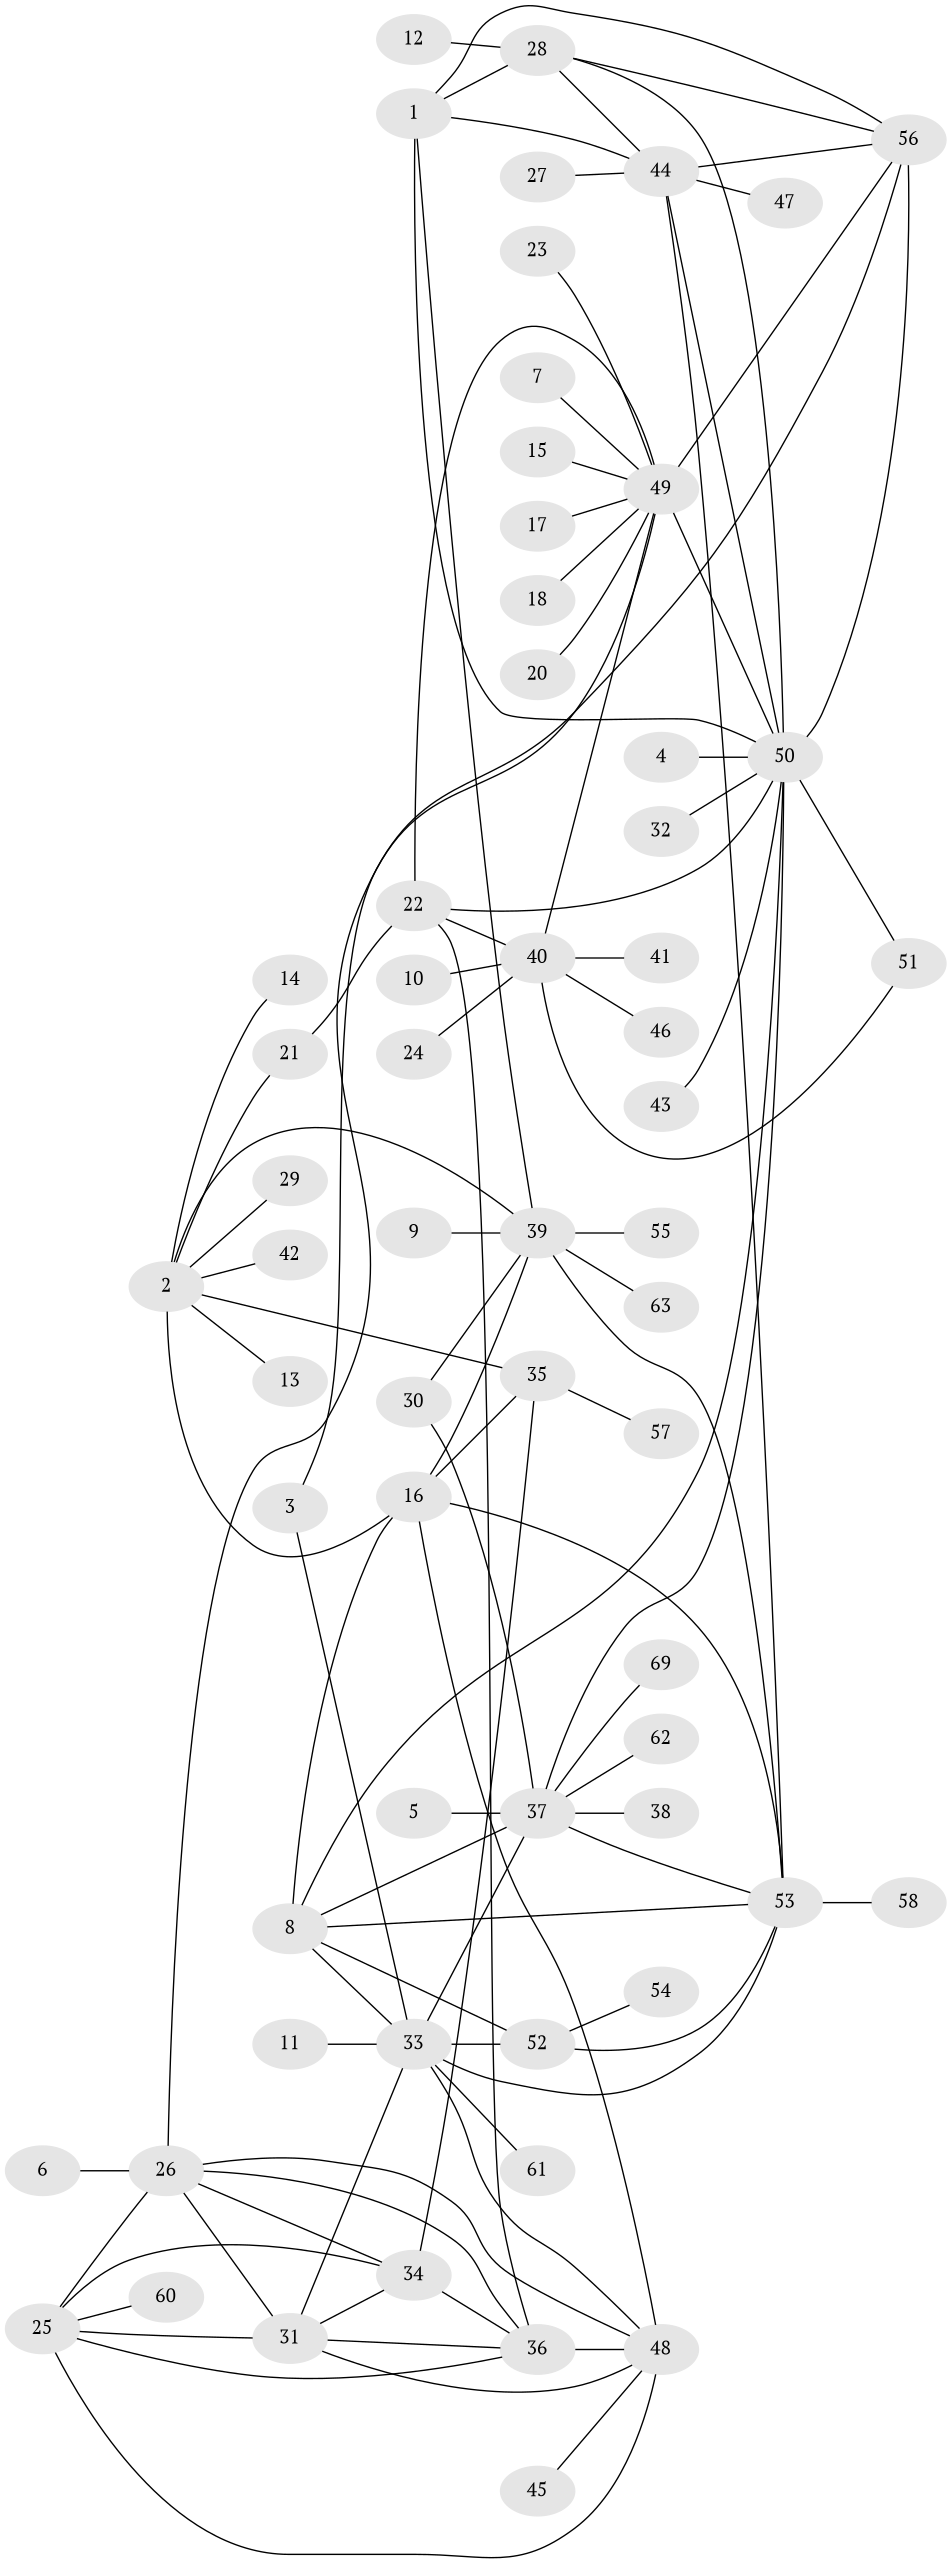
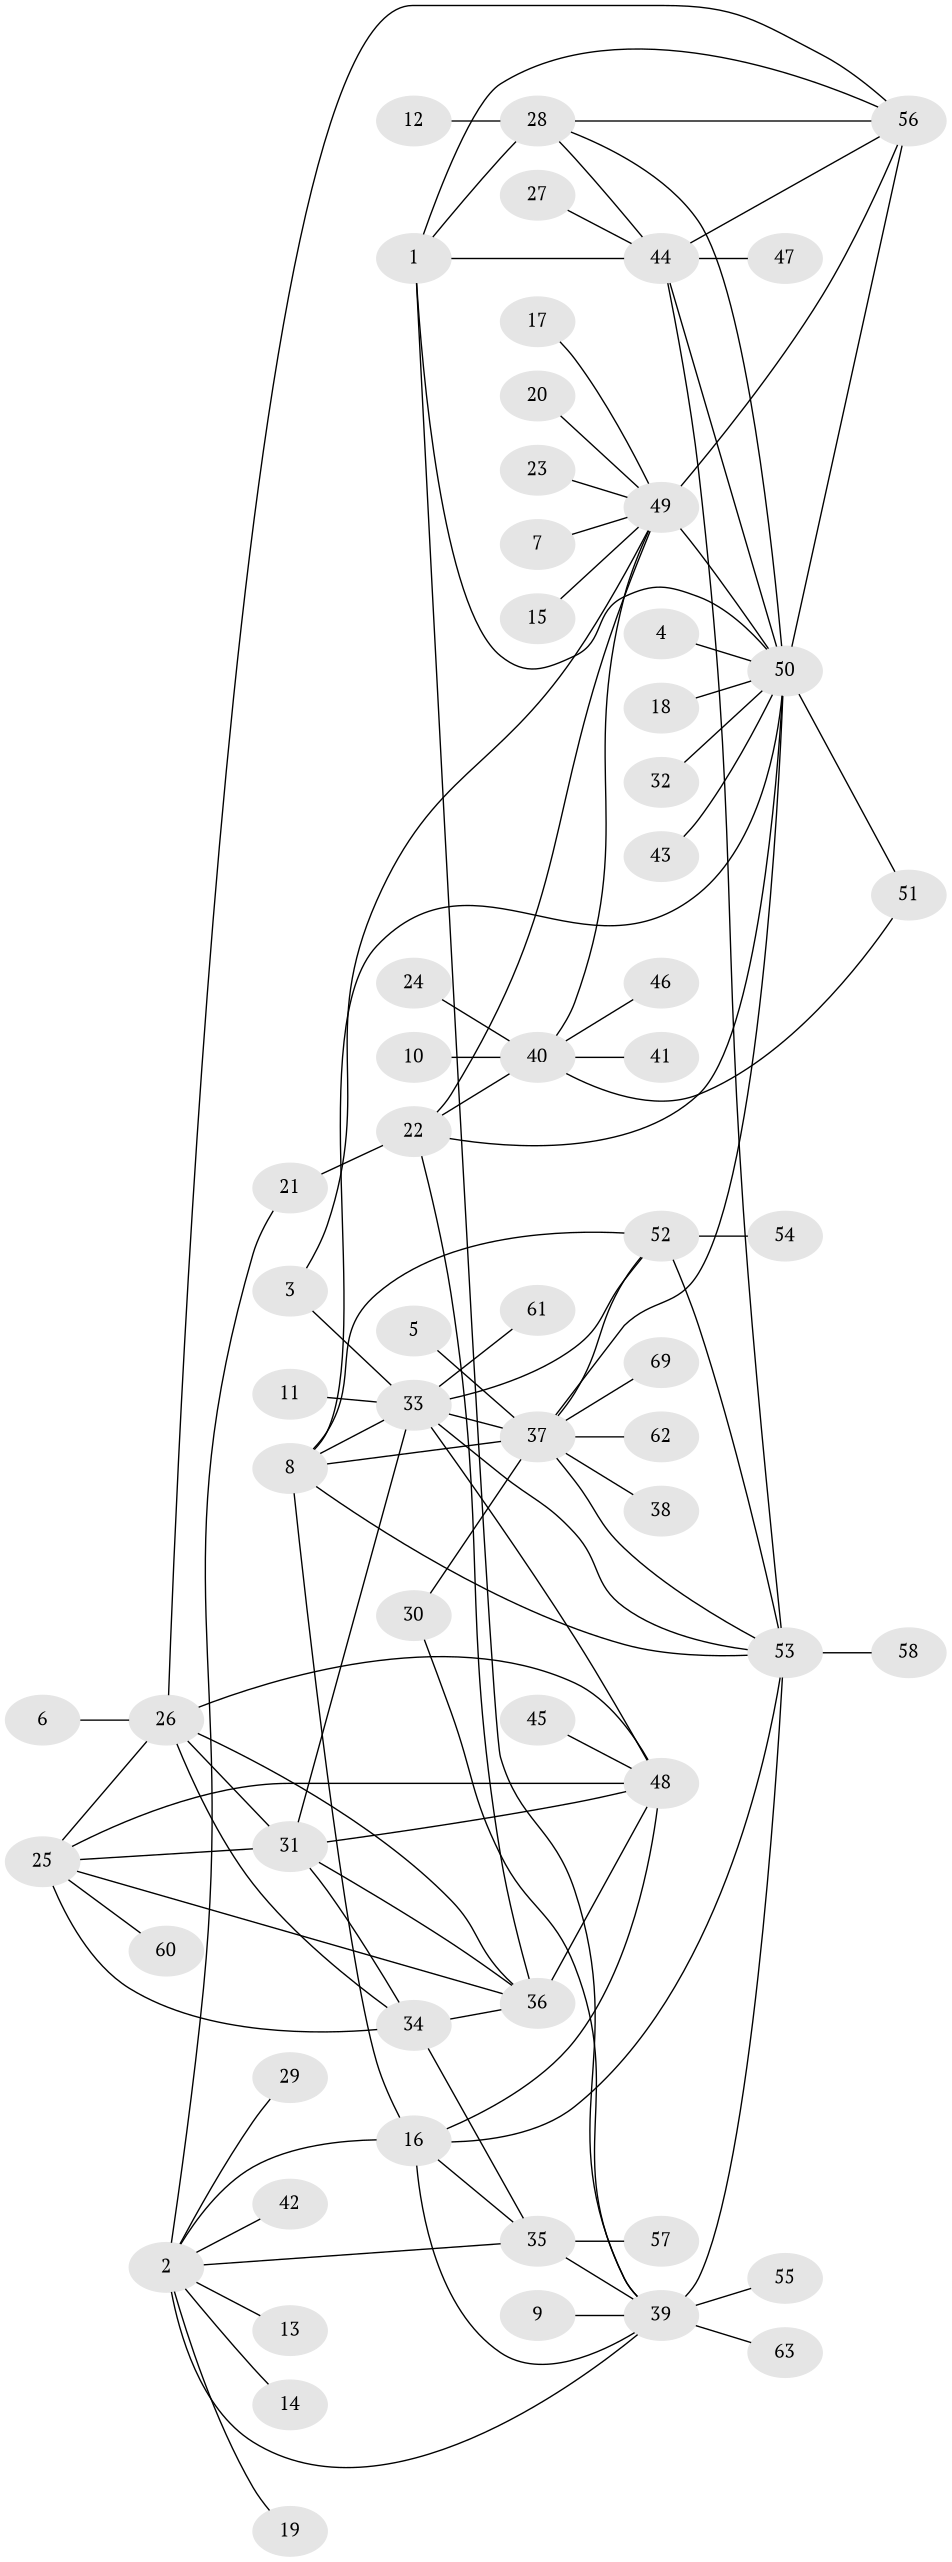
(600, 545) -> (728, 688)
none -> (600, 1336)
none -> (600, 2278)
none -> (290, 2531)
